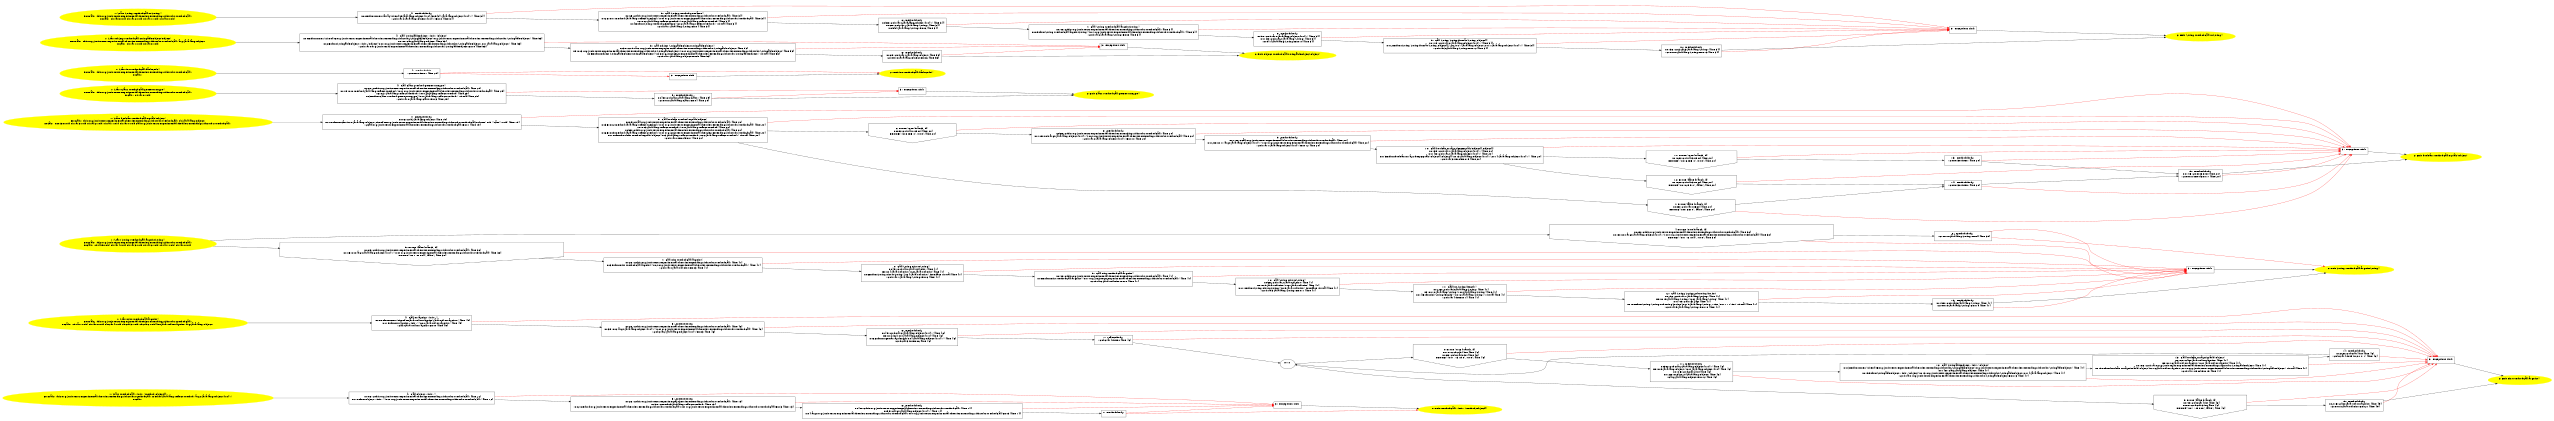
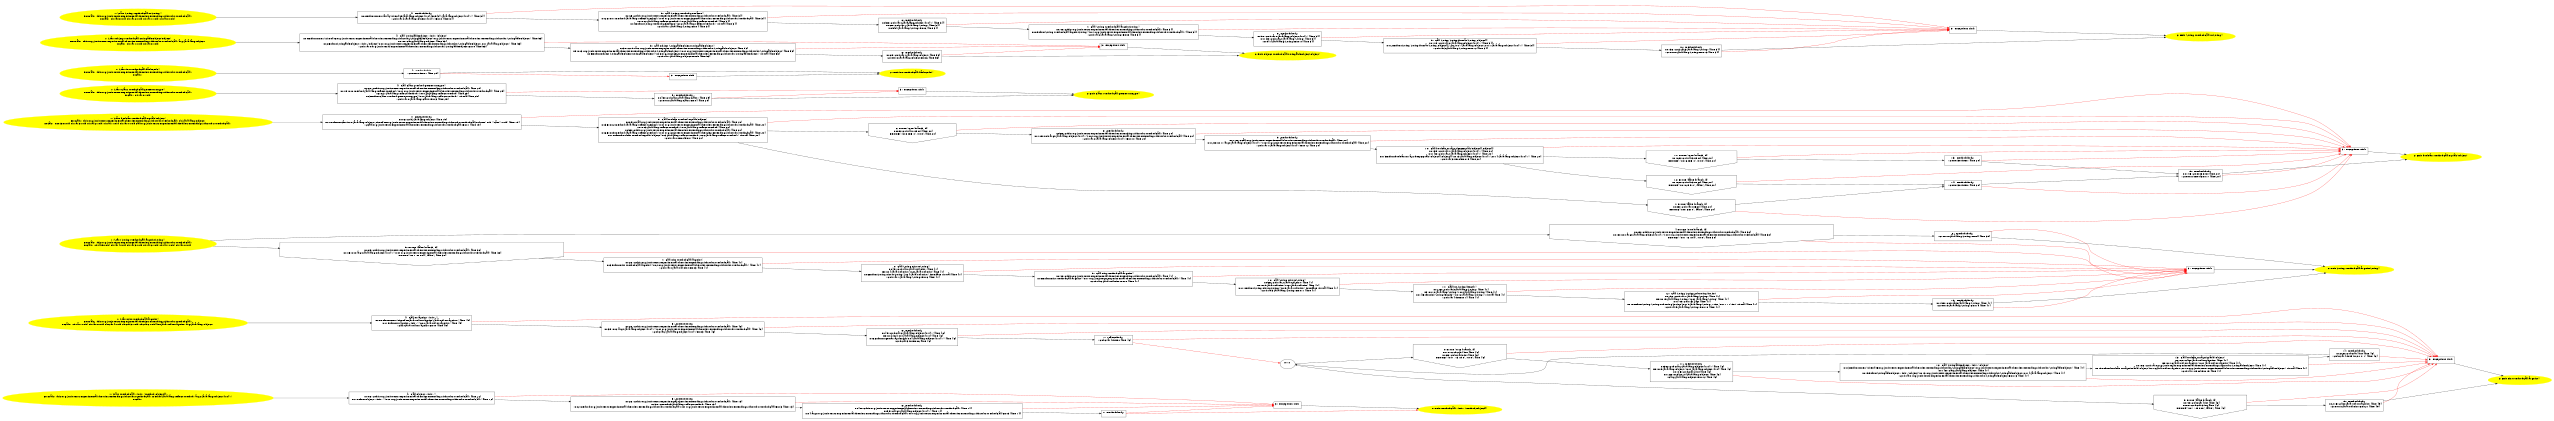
(659, 71) -> (659, 71)
(2158, 250) -> (2158, 250)
(1206, 353) -> (1206, 353)
